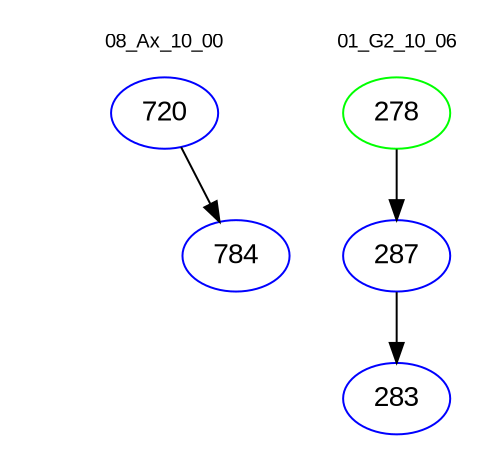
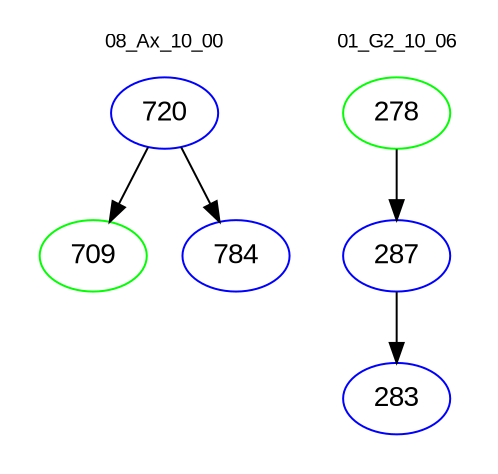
none -> (93, 256)
